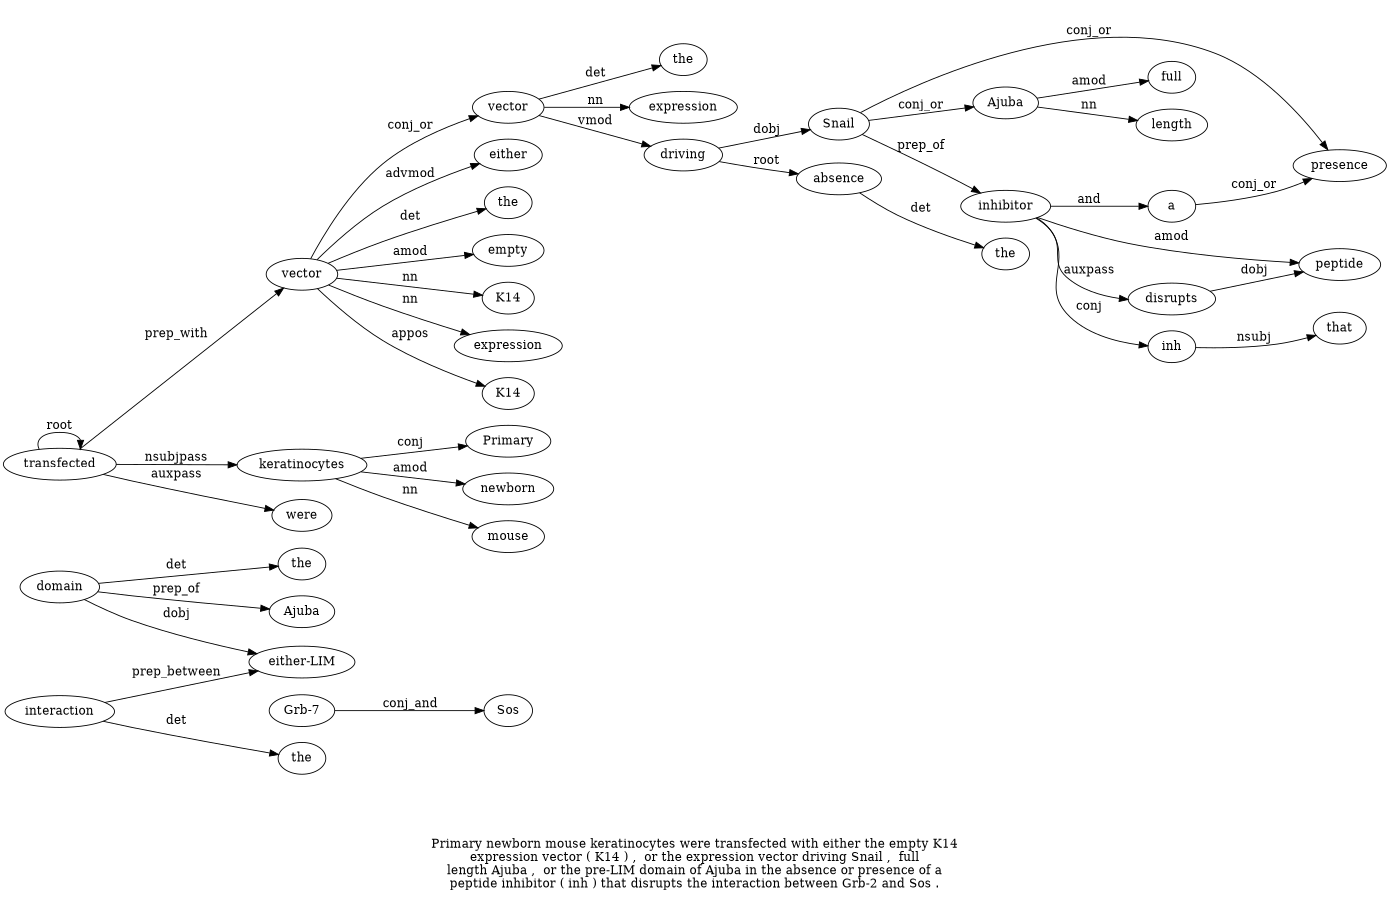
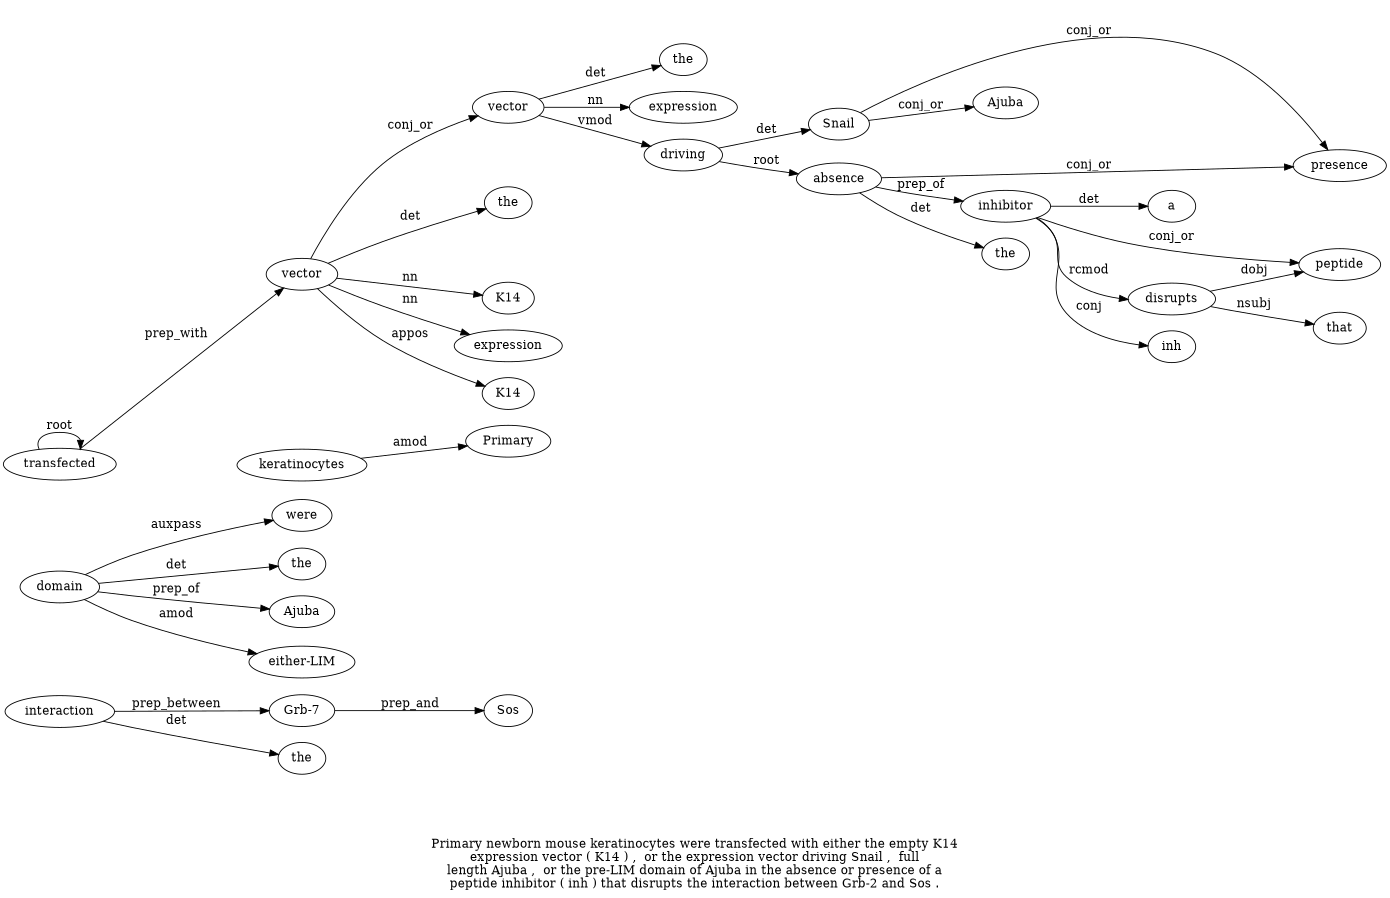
(1172, 77) -> none
(1172, 125) -> none
(767, 130) -> (767, 130)
(508, 155) -> none
(918, 161) -> (915, 194)
(1251, 197) -> (1083, 172)
(1089, 200) -> (1089, 200)
(1172, 237) -> (1172, 237)
(508, 250) -> none
(1089, 270) -> (1089, 270)
(1252, 347) -> (1258, 315)
(411, 443) -> (411, 443)
(172, 465) -> none
(508, 489) -> none
(184, 492) -> (173, 543)
(508, 537) -> none
(177, 614) -> (177, 614)
(177, 688) -> (187, 711)
(411, 704) -> (411, 704)
